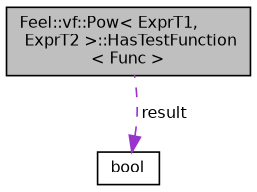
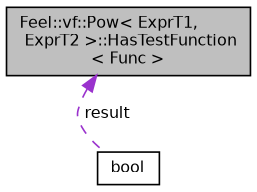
(137, 105) -> (81, 124)
